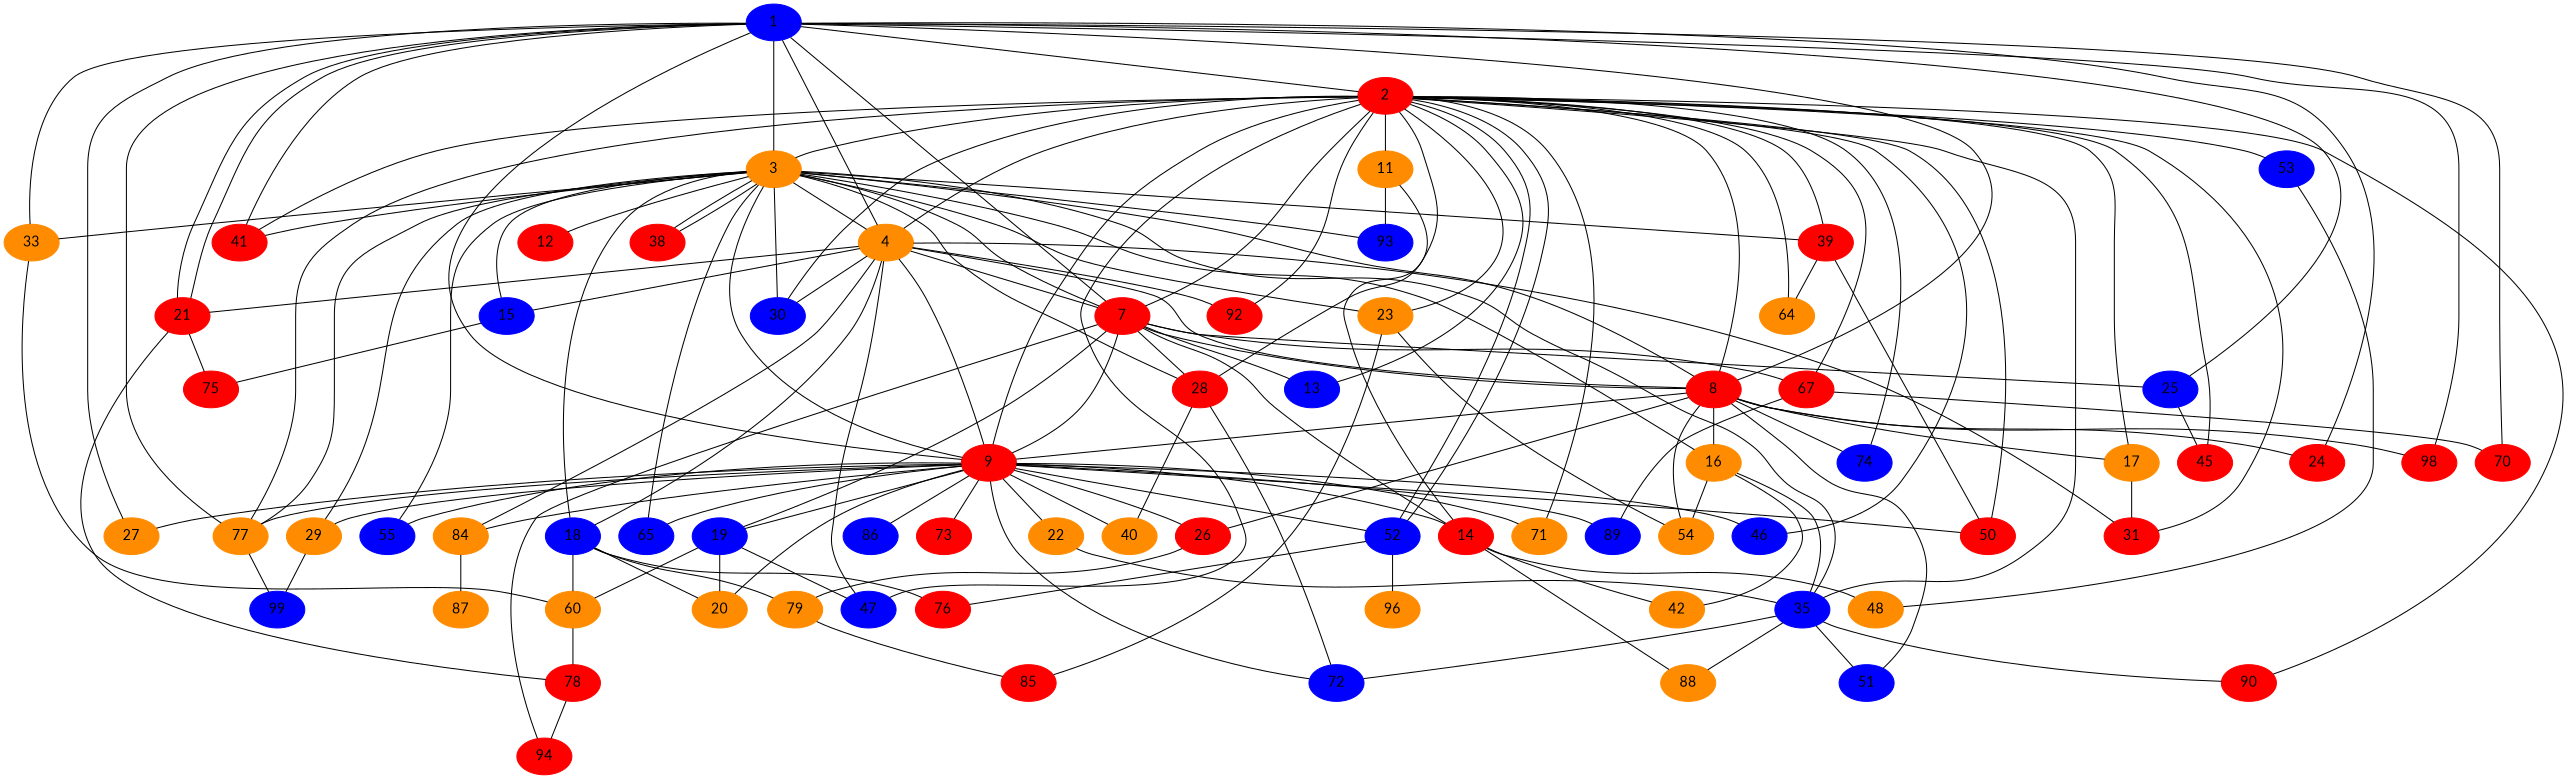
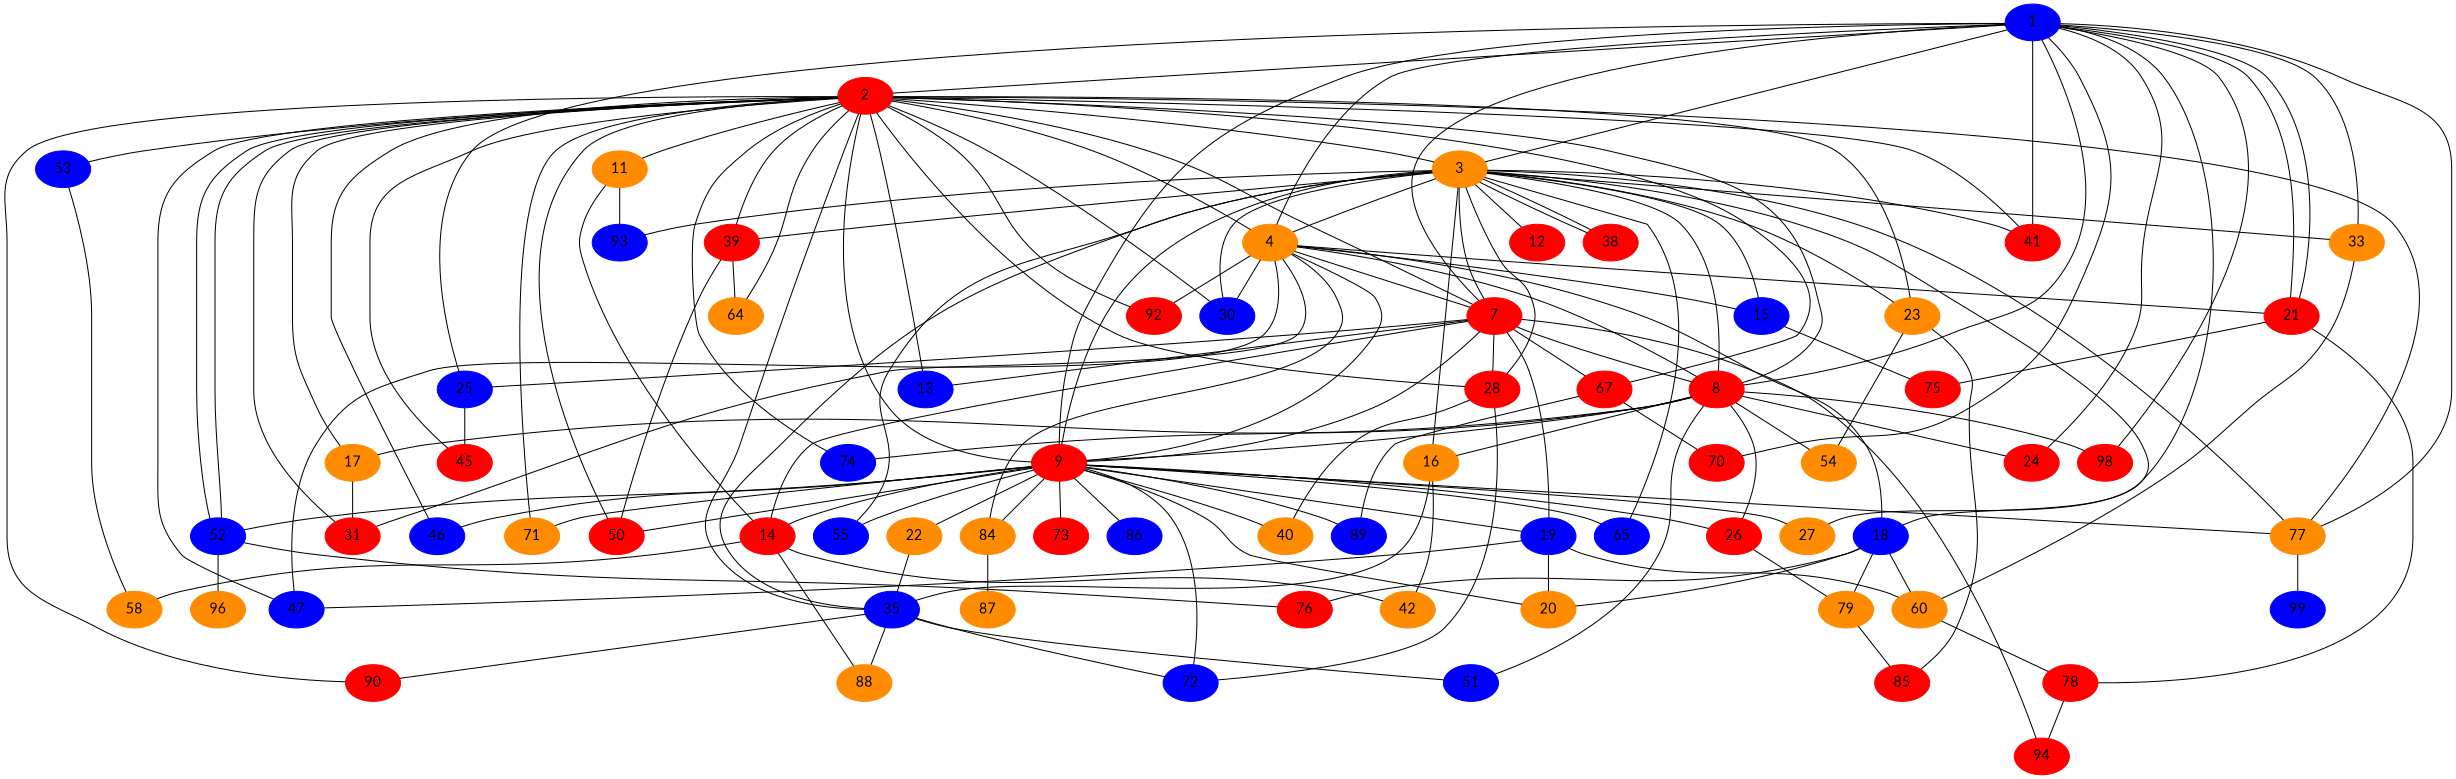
(1700, 499) -> none
(314, 536) -> none
(1876, 610) -> (134, 610)
